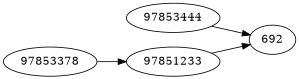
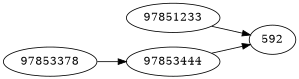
(273, 40) -> (273, 40)
(108, 62) -> (108, 62)
